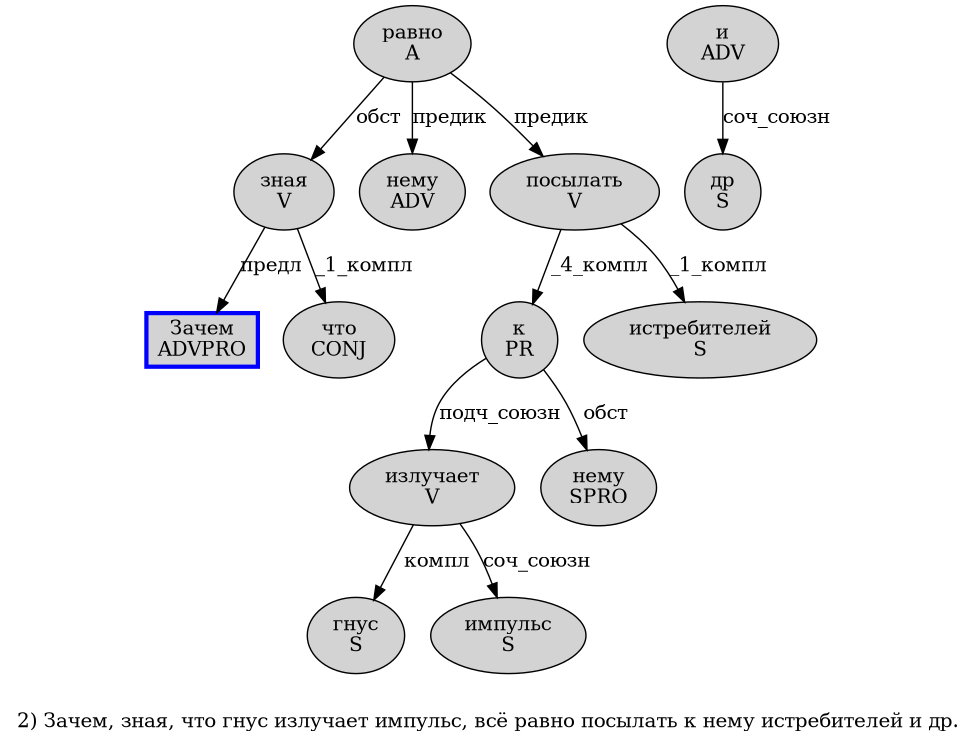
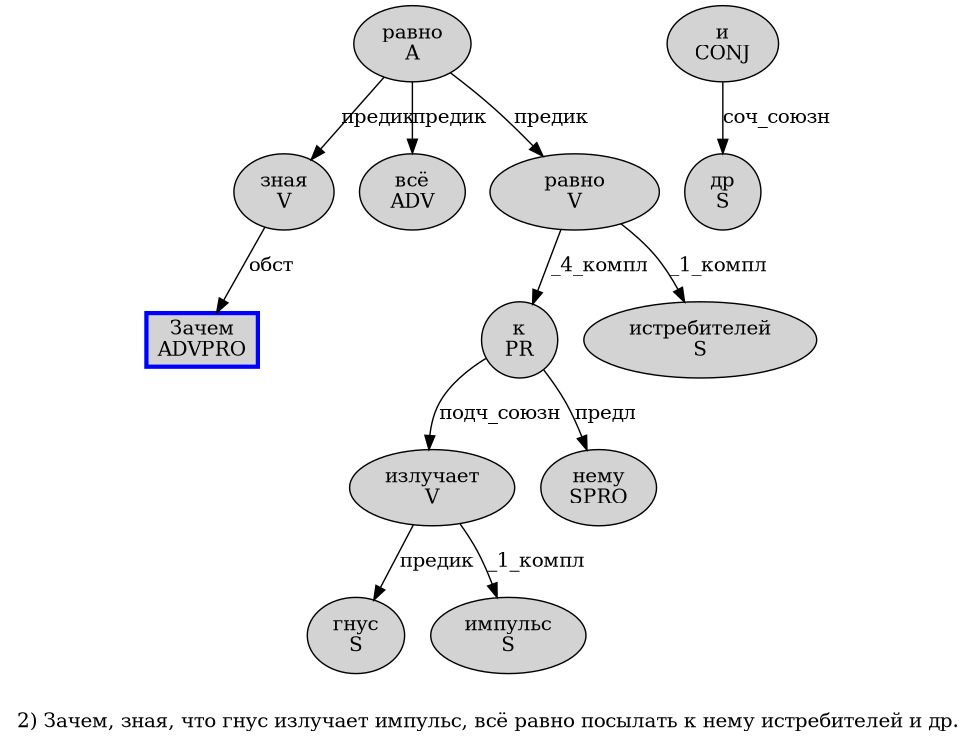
(723, 44) -> (723, 44)
(379, 118) -> (379, 118)
(412, 192) -> (412, 192)
(575, 192) -> (575, 192)
(271, 266) -> (271, 266)
(339, 340) -> none
(606, 414) -> (606, 414)
(437, 562) -> (437, 562)
(537, 562) -> (537, 562)
